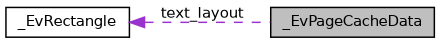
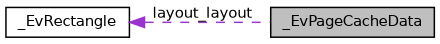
(200, 14) -> (200, 14)
